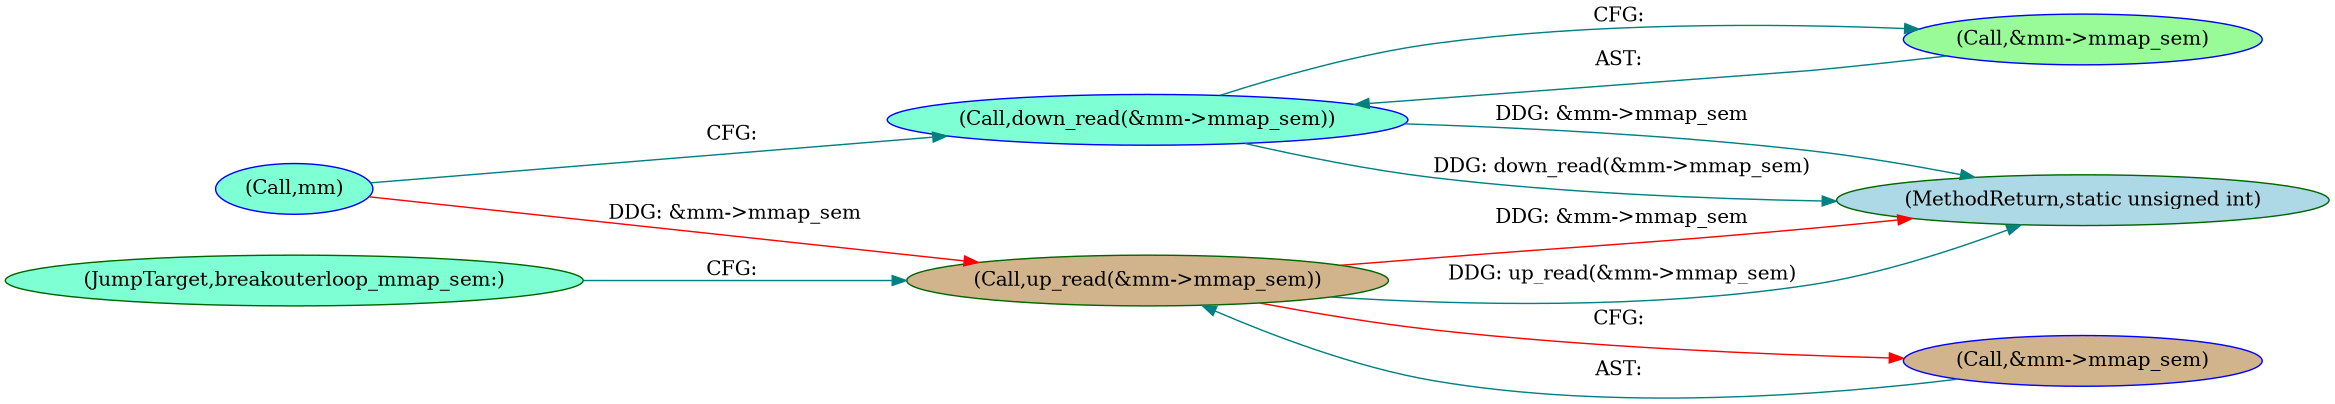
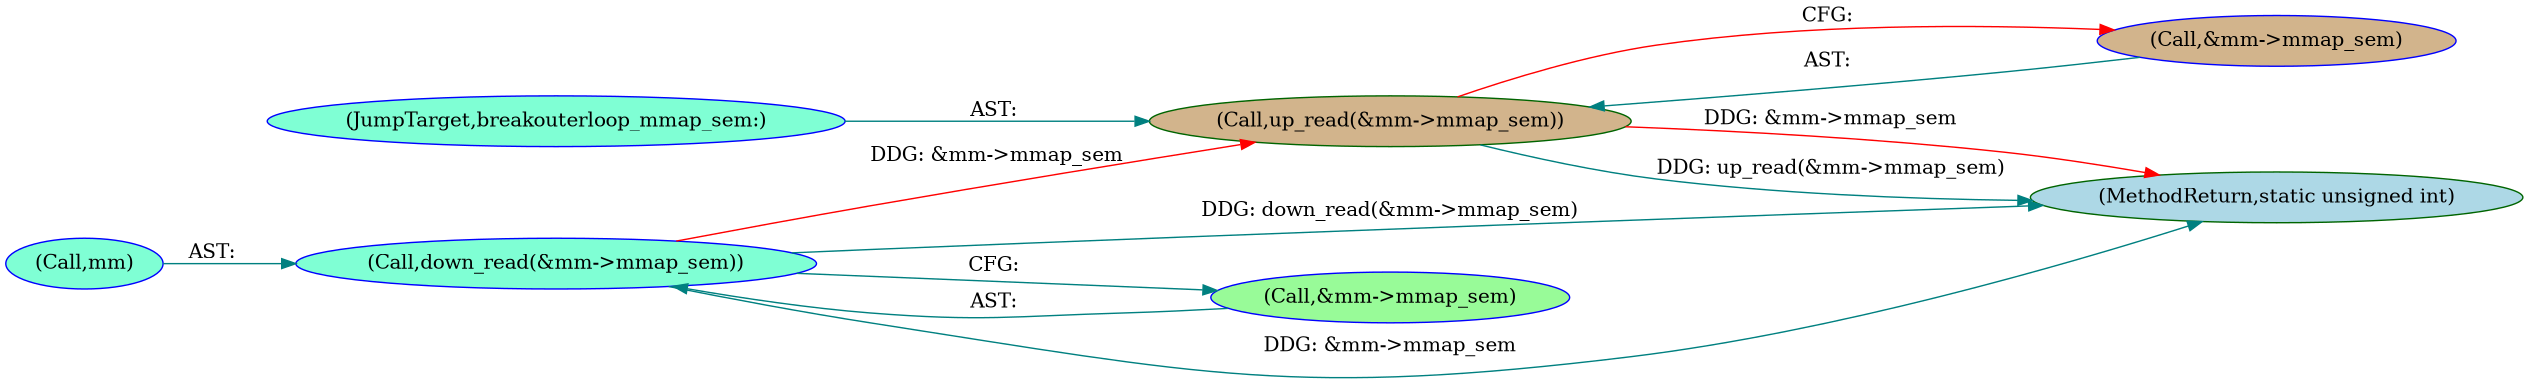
(735, 135) -> (215, 253)
(667, 229) -> (958, 191)
(735, 270) -> (997, 111)
(294, 281) -> (556, 121)
